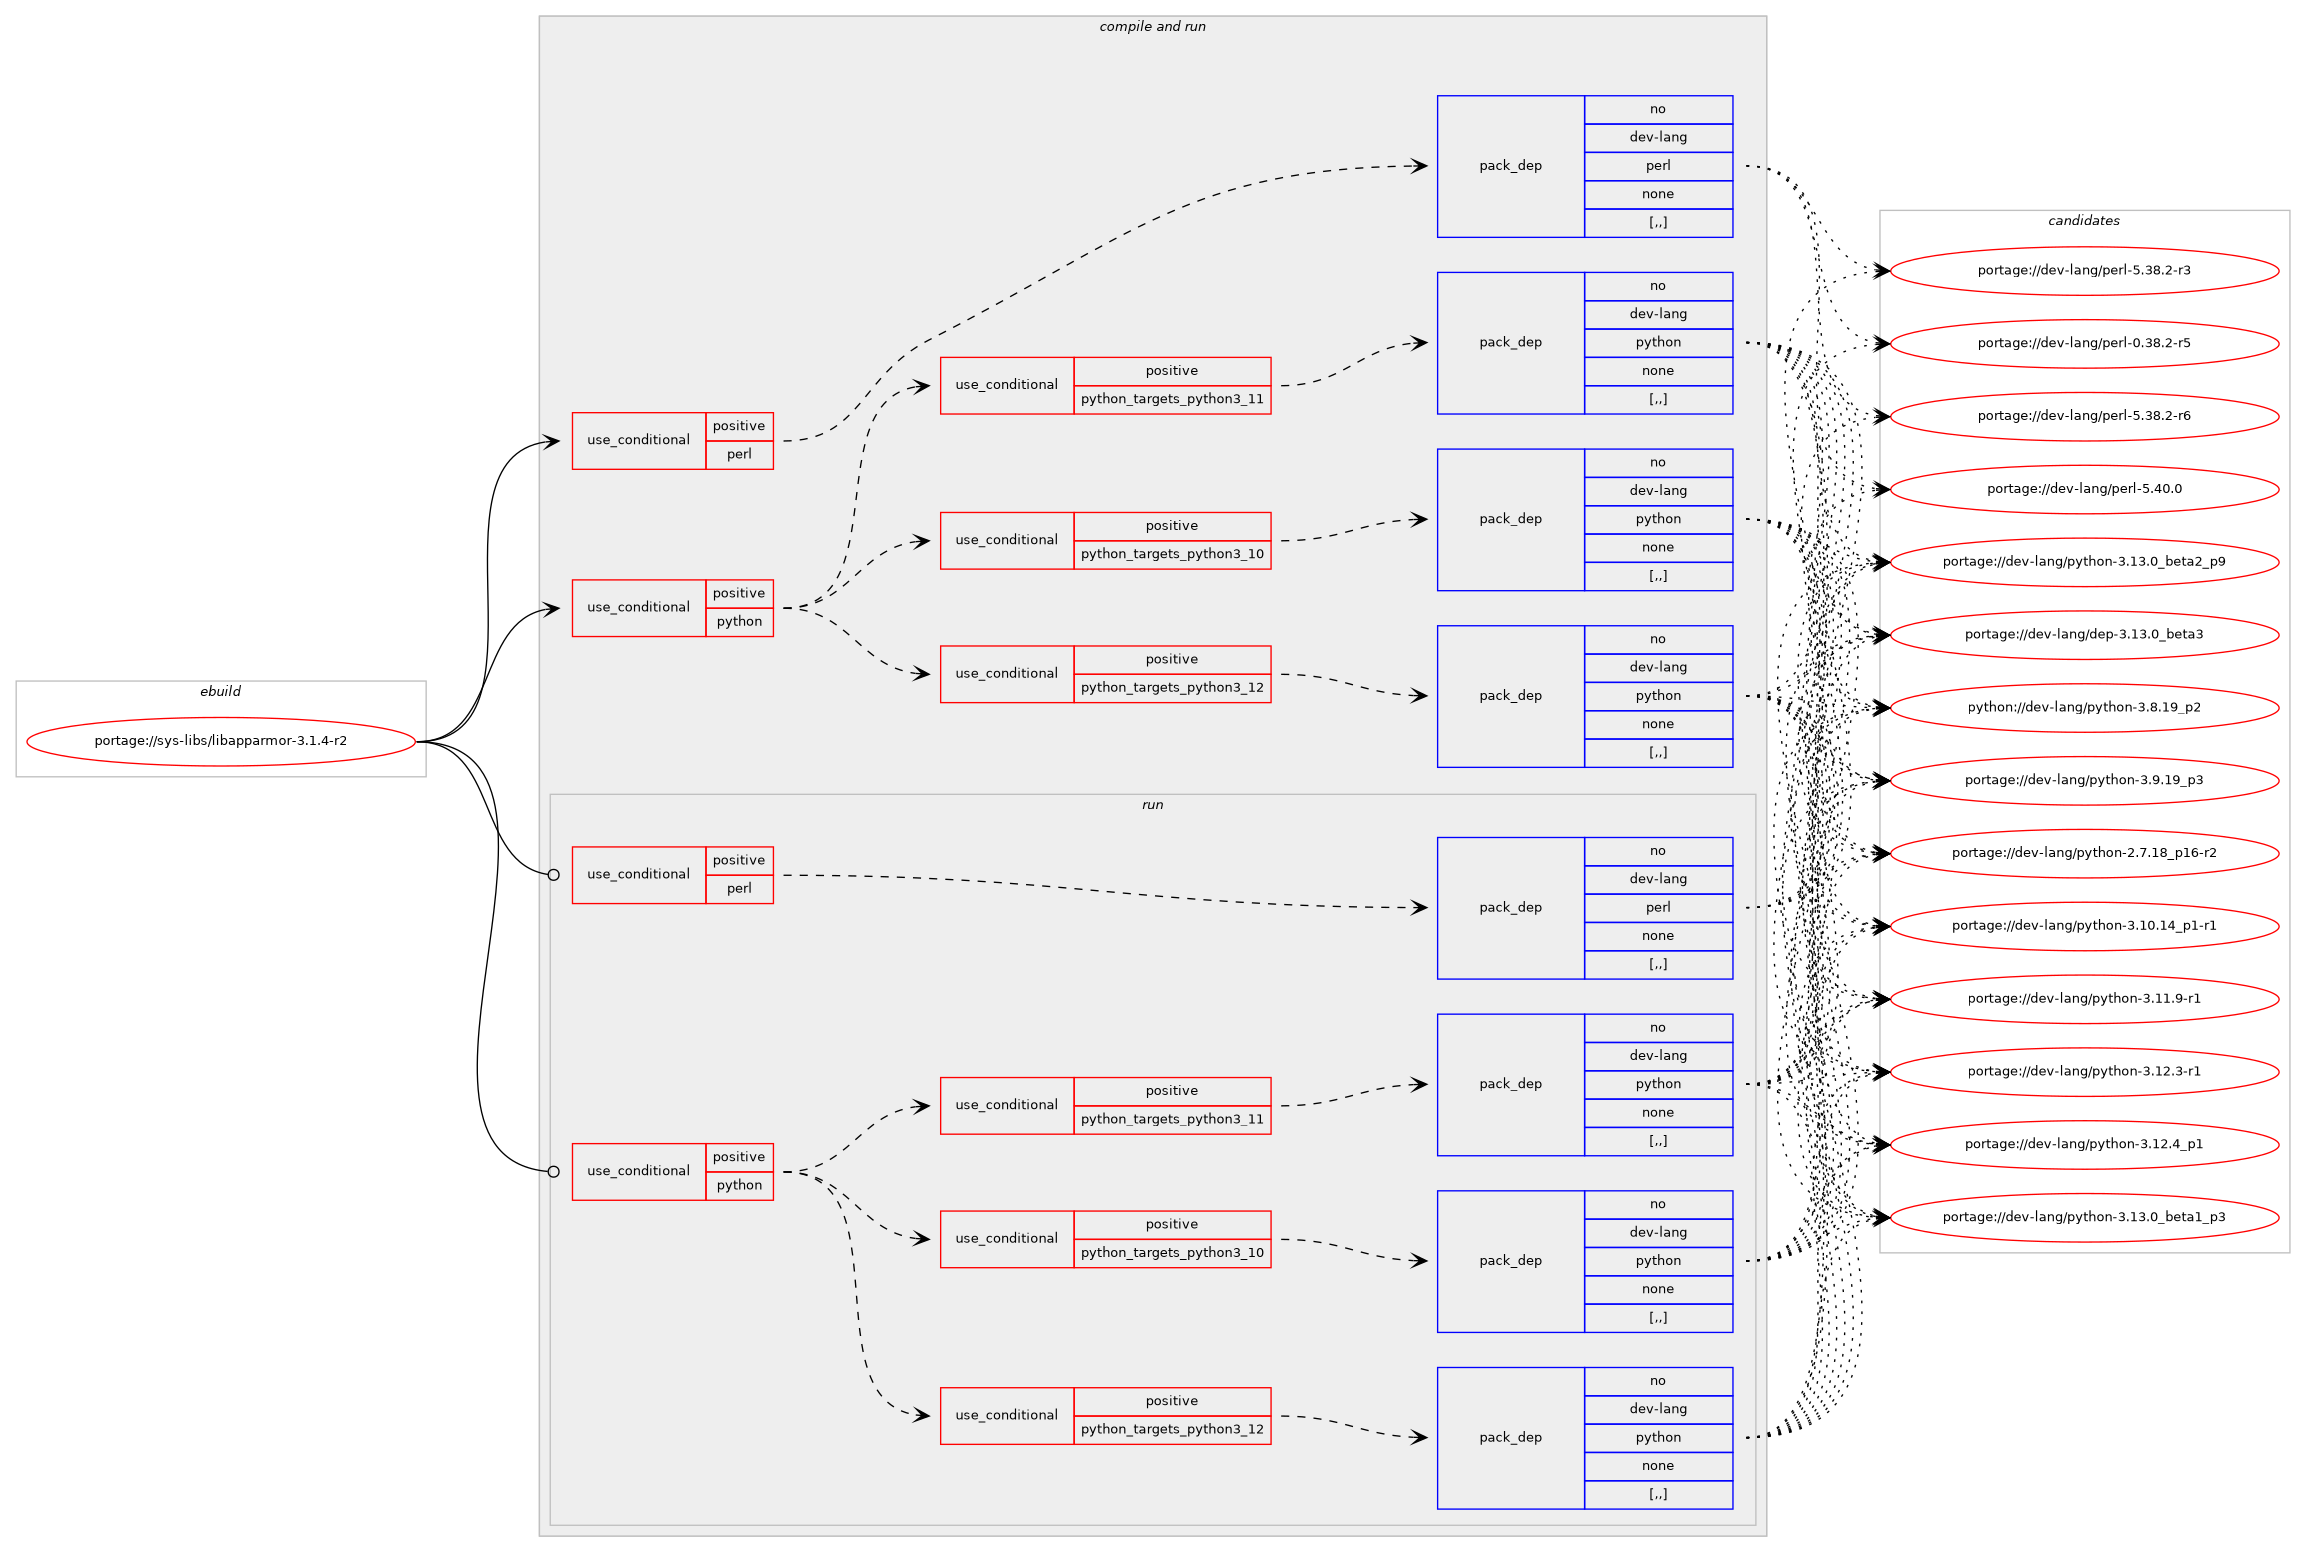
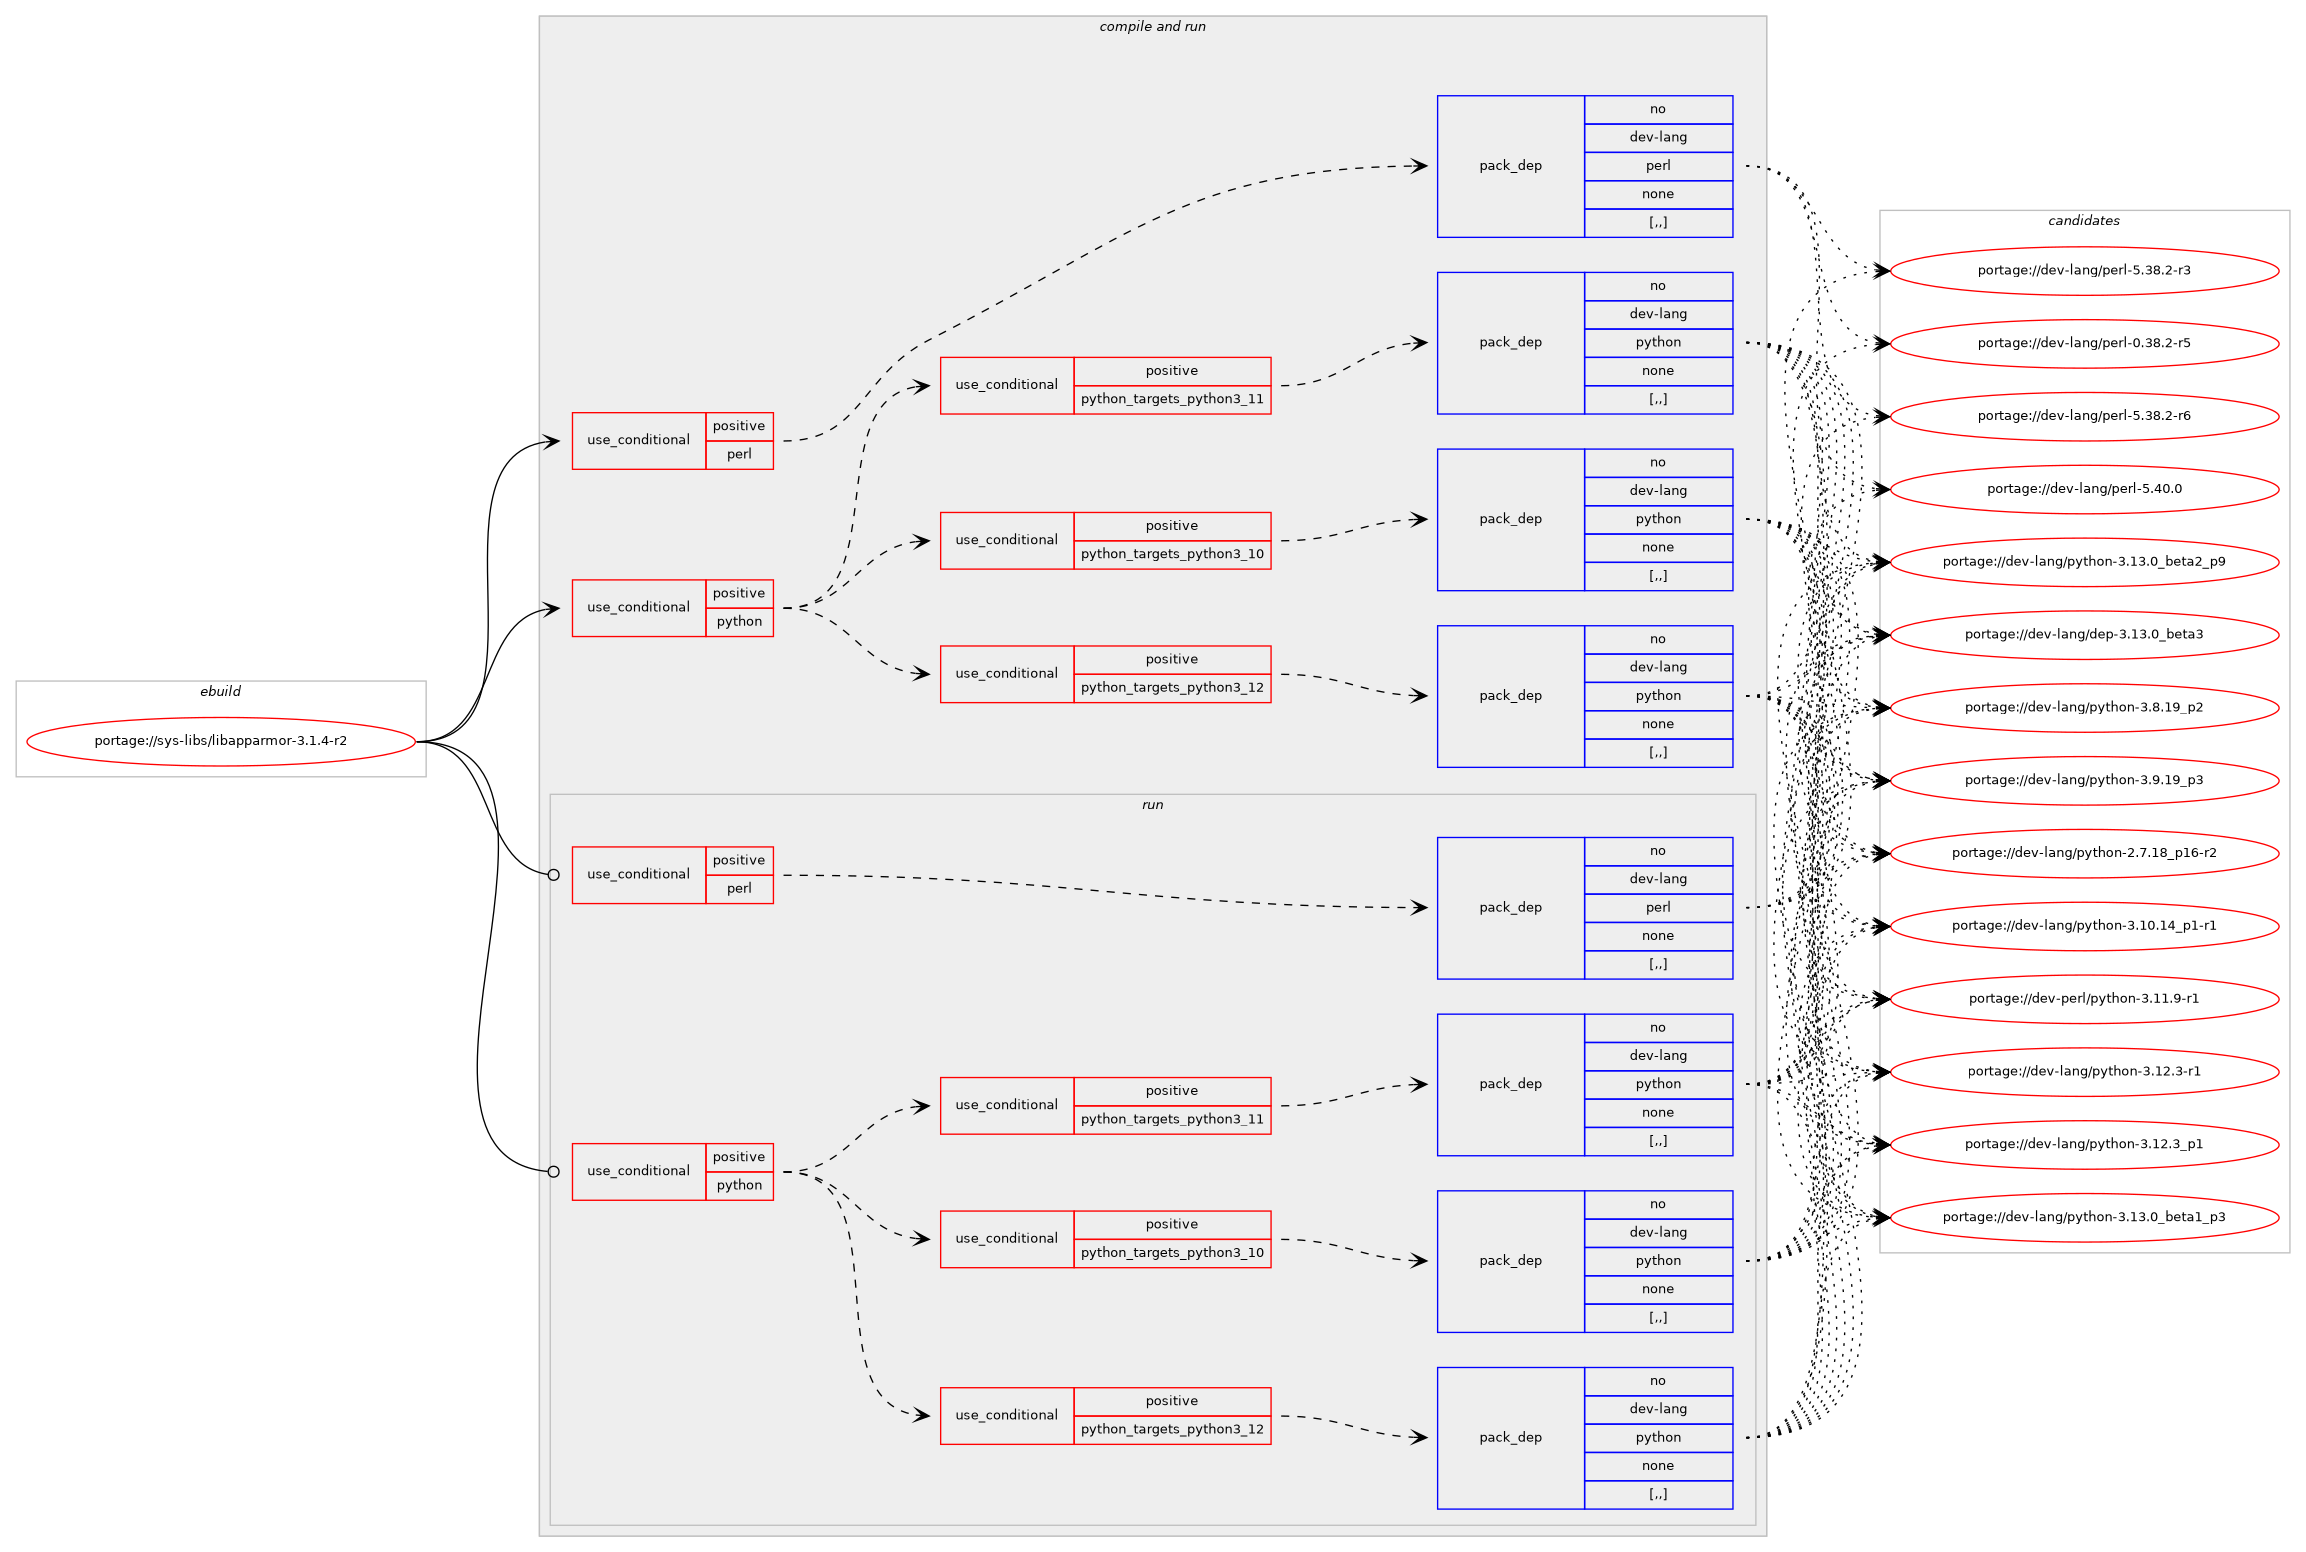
(2085, 708) -> (2085, 708)
(2085, 999) -> (2085, 999)
(2085, 1145) -> (2085, 1145)
